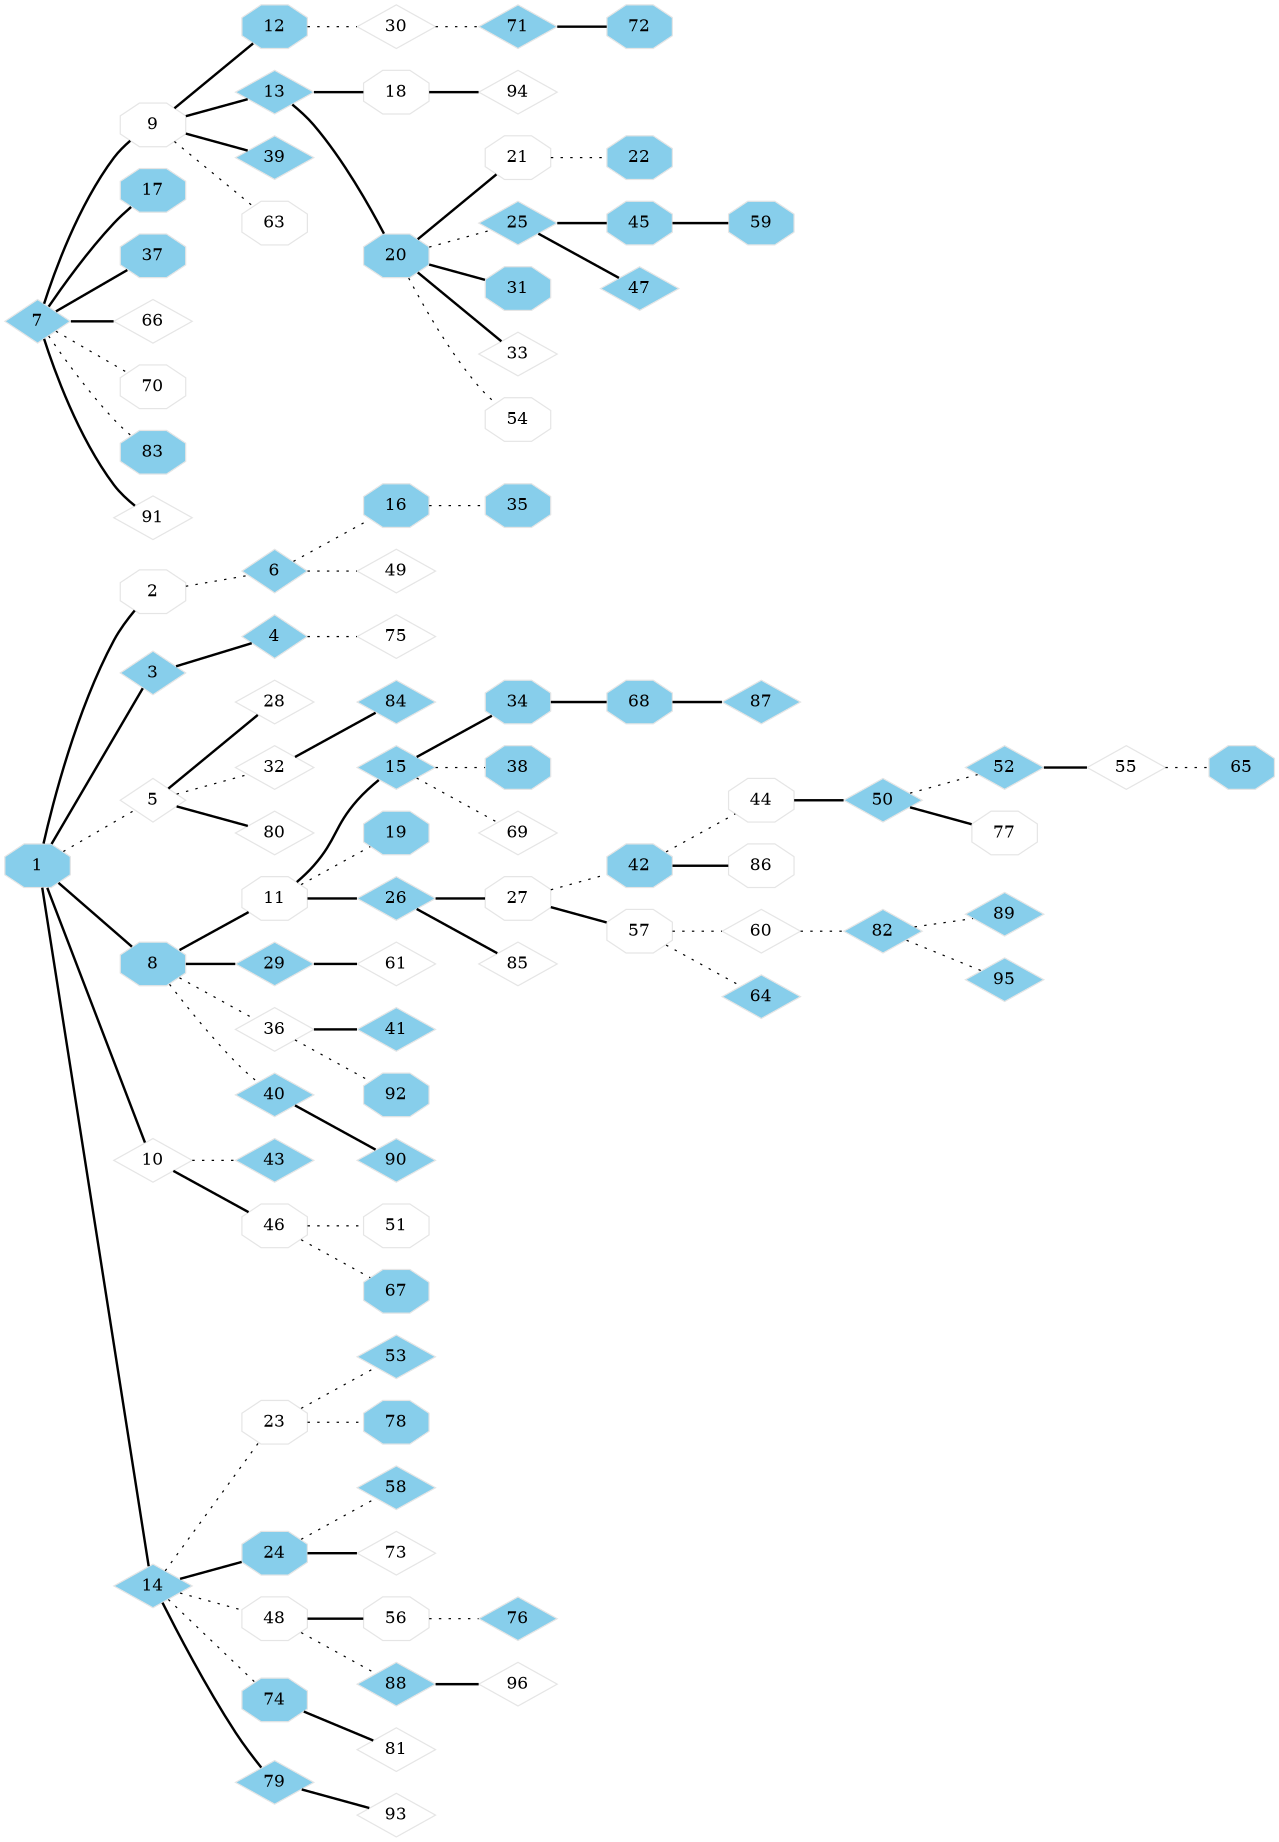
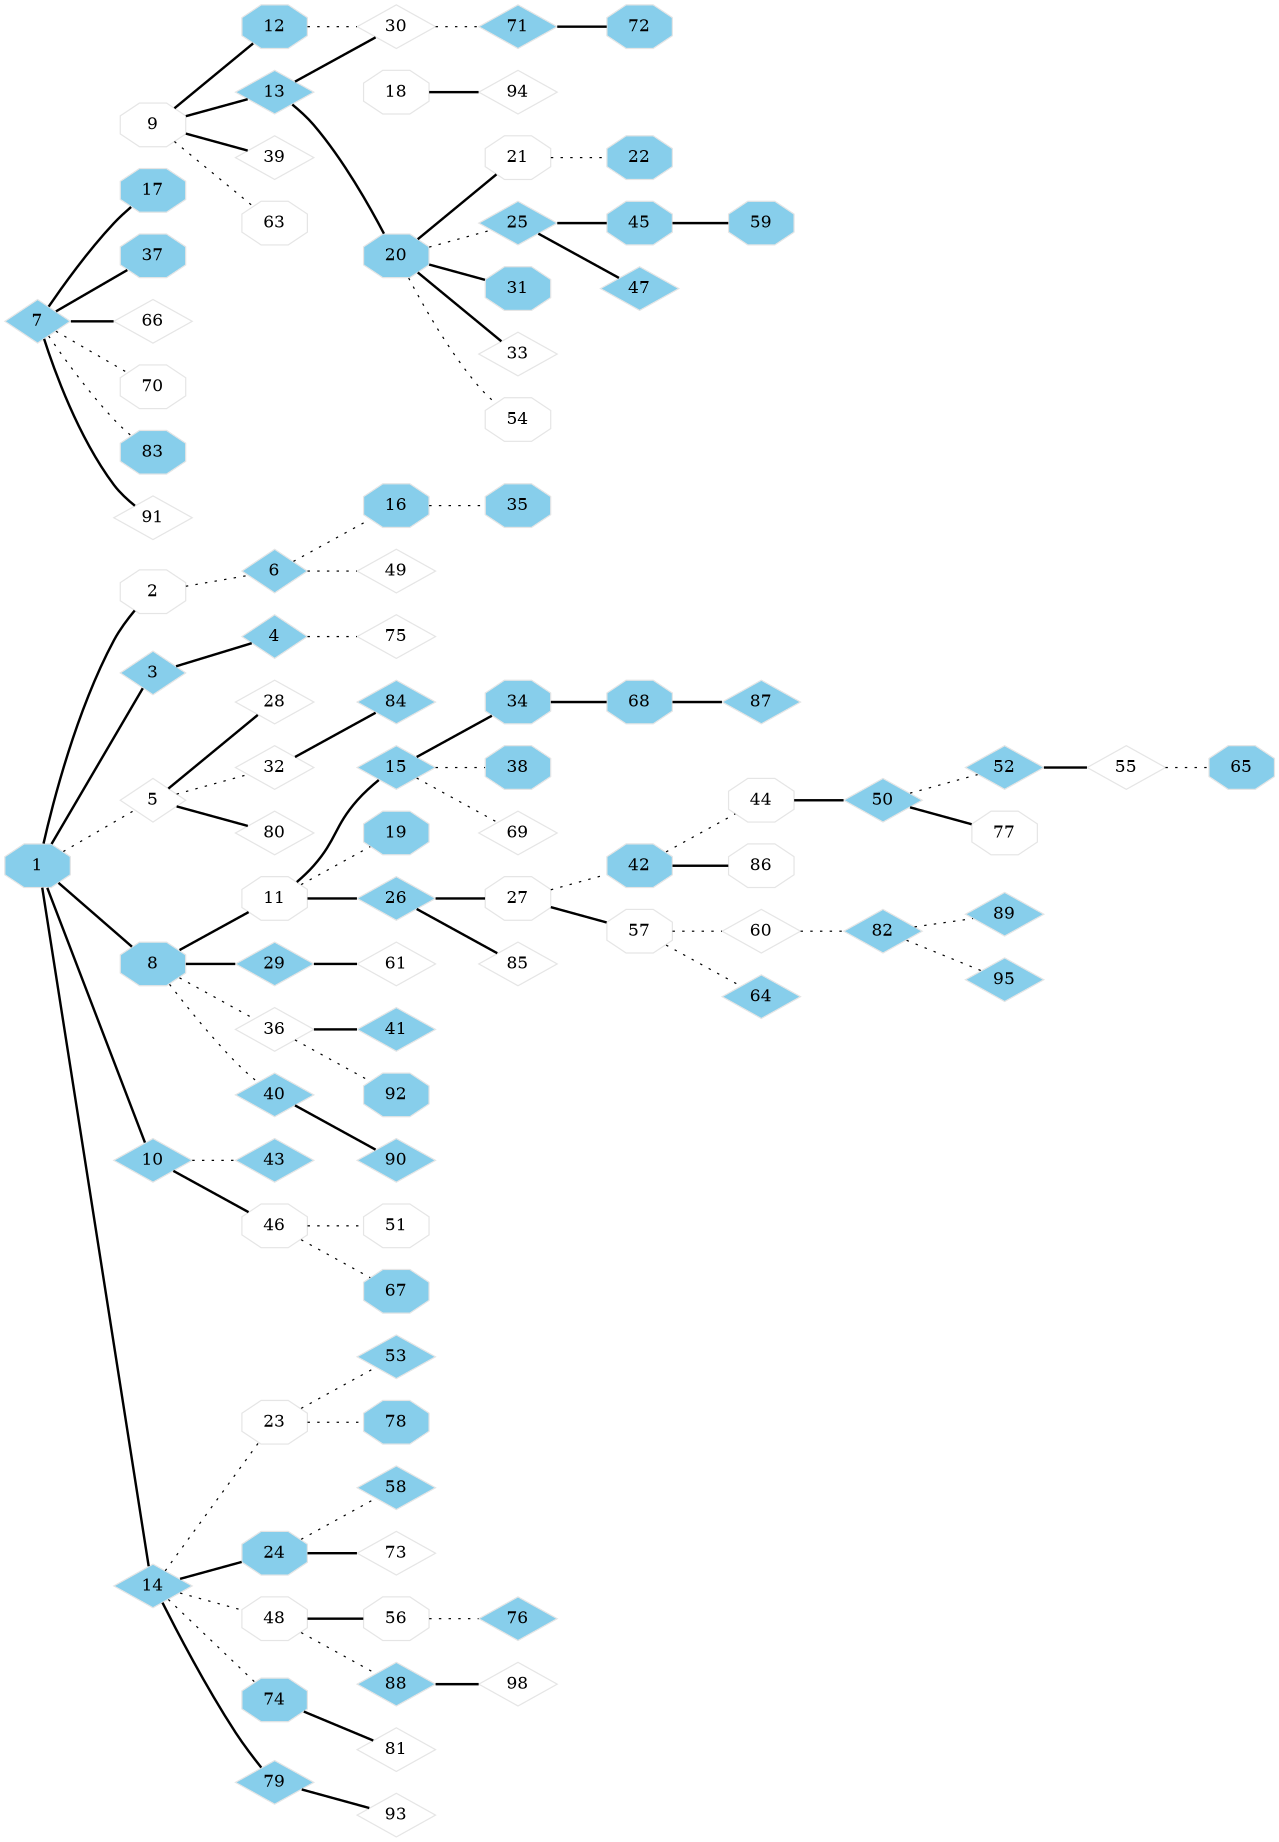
(339, 92) -> (335, 59)
(275, 158) -> (275, 158)
(78, 217) -> none
(153, 1160) -> (153, 1160)
(518, 1684) -> (518, 1684)
